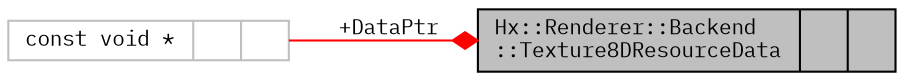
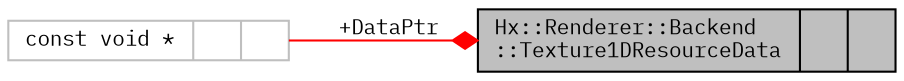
(639, 51) -> (639, 51)
